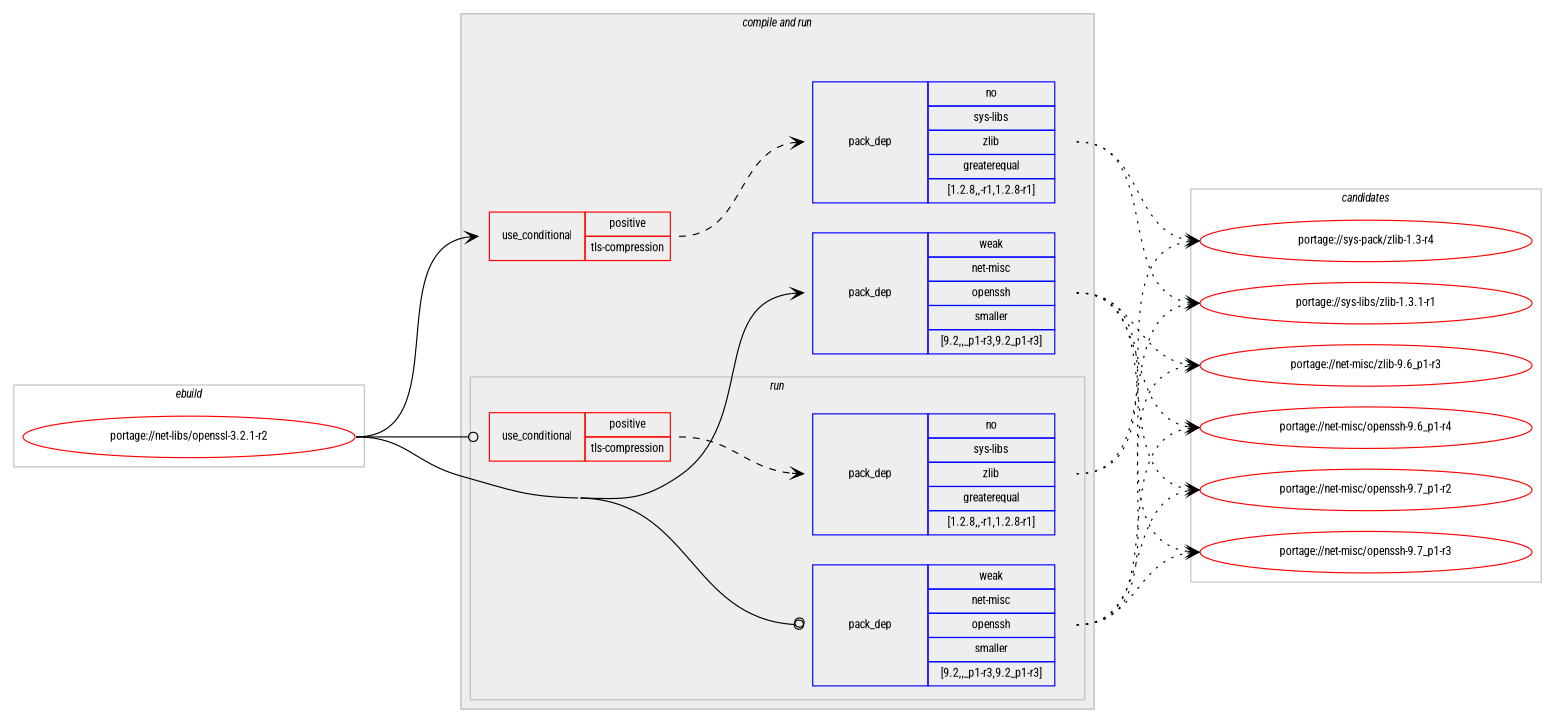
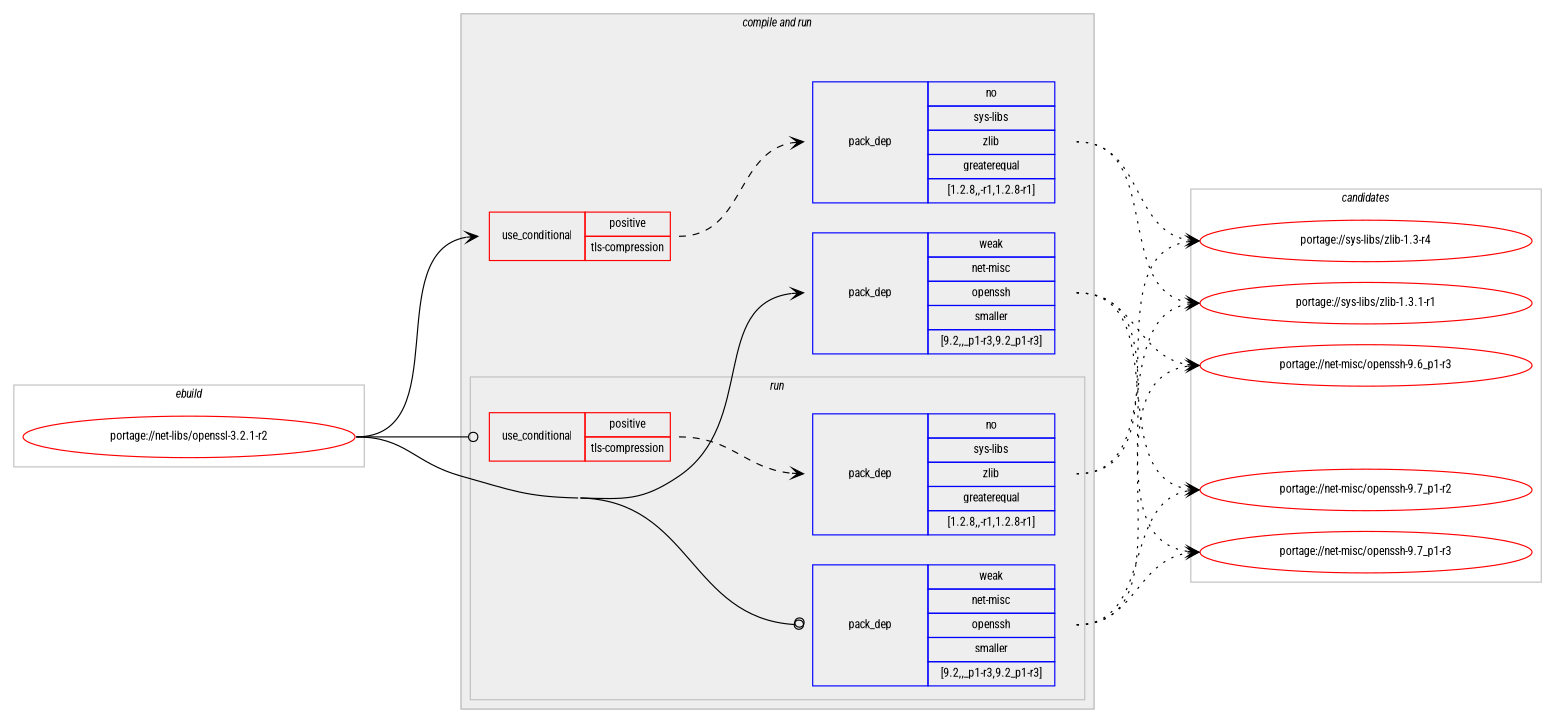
(1366, 241) -> (1366, 241)
(1366, 365) -> (1366, 365)
(1366, 428) -> none
